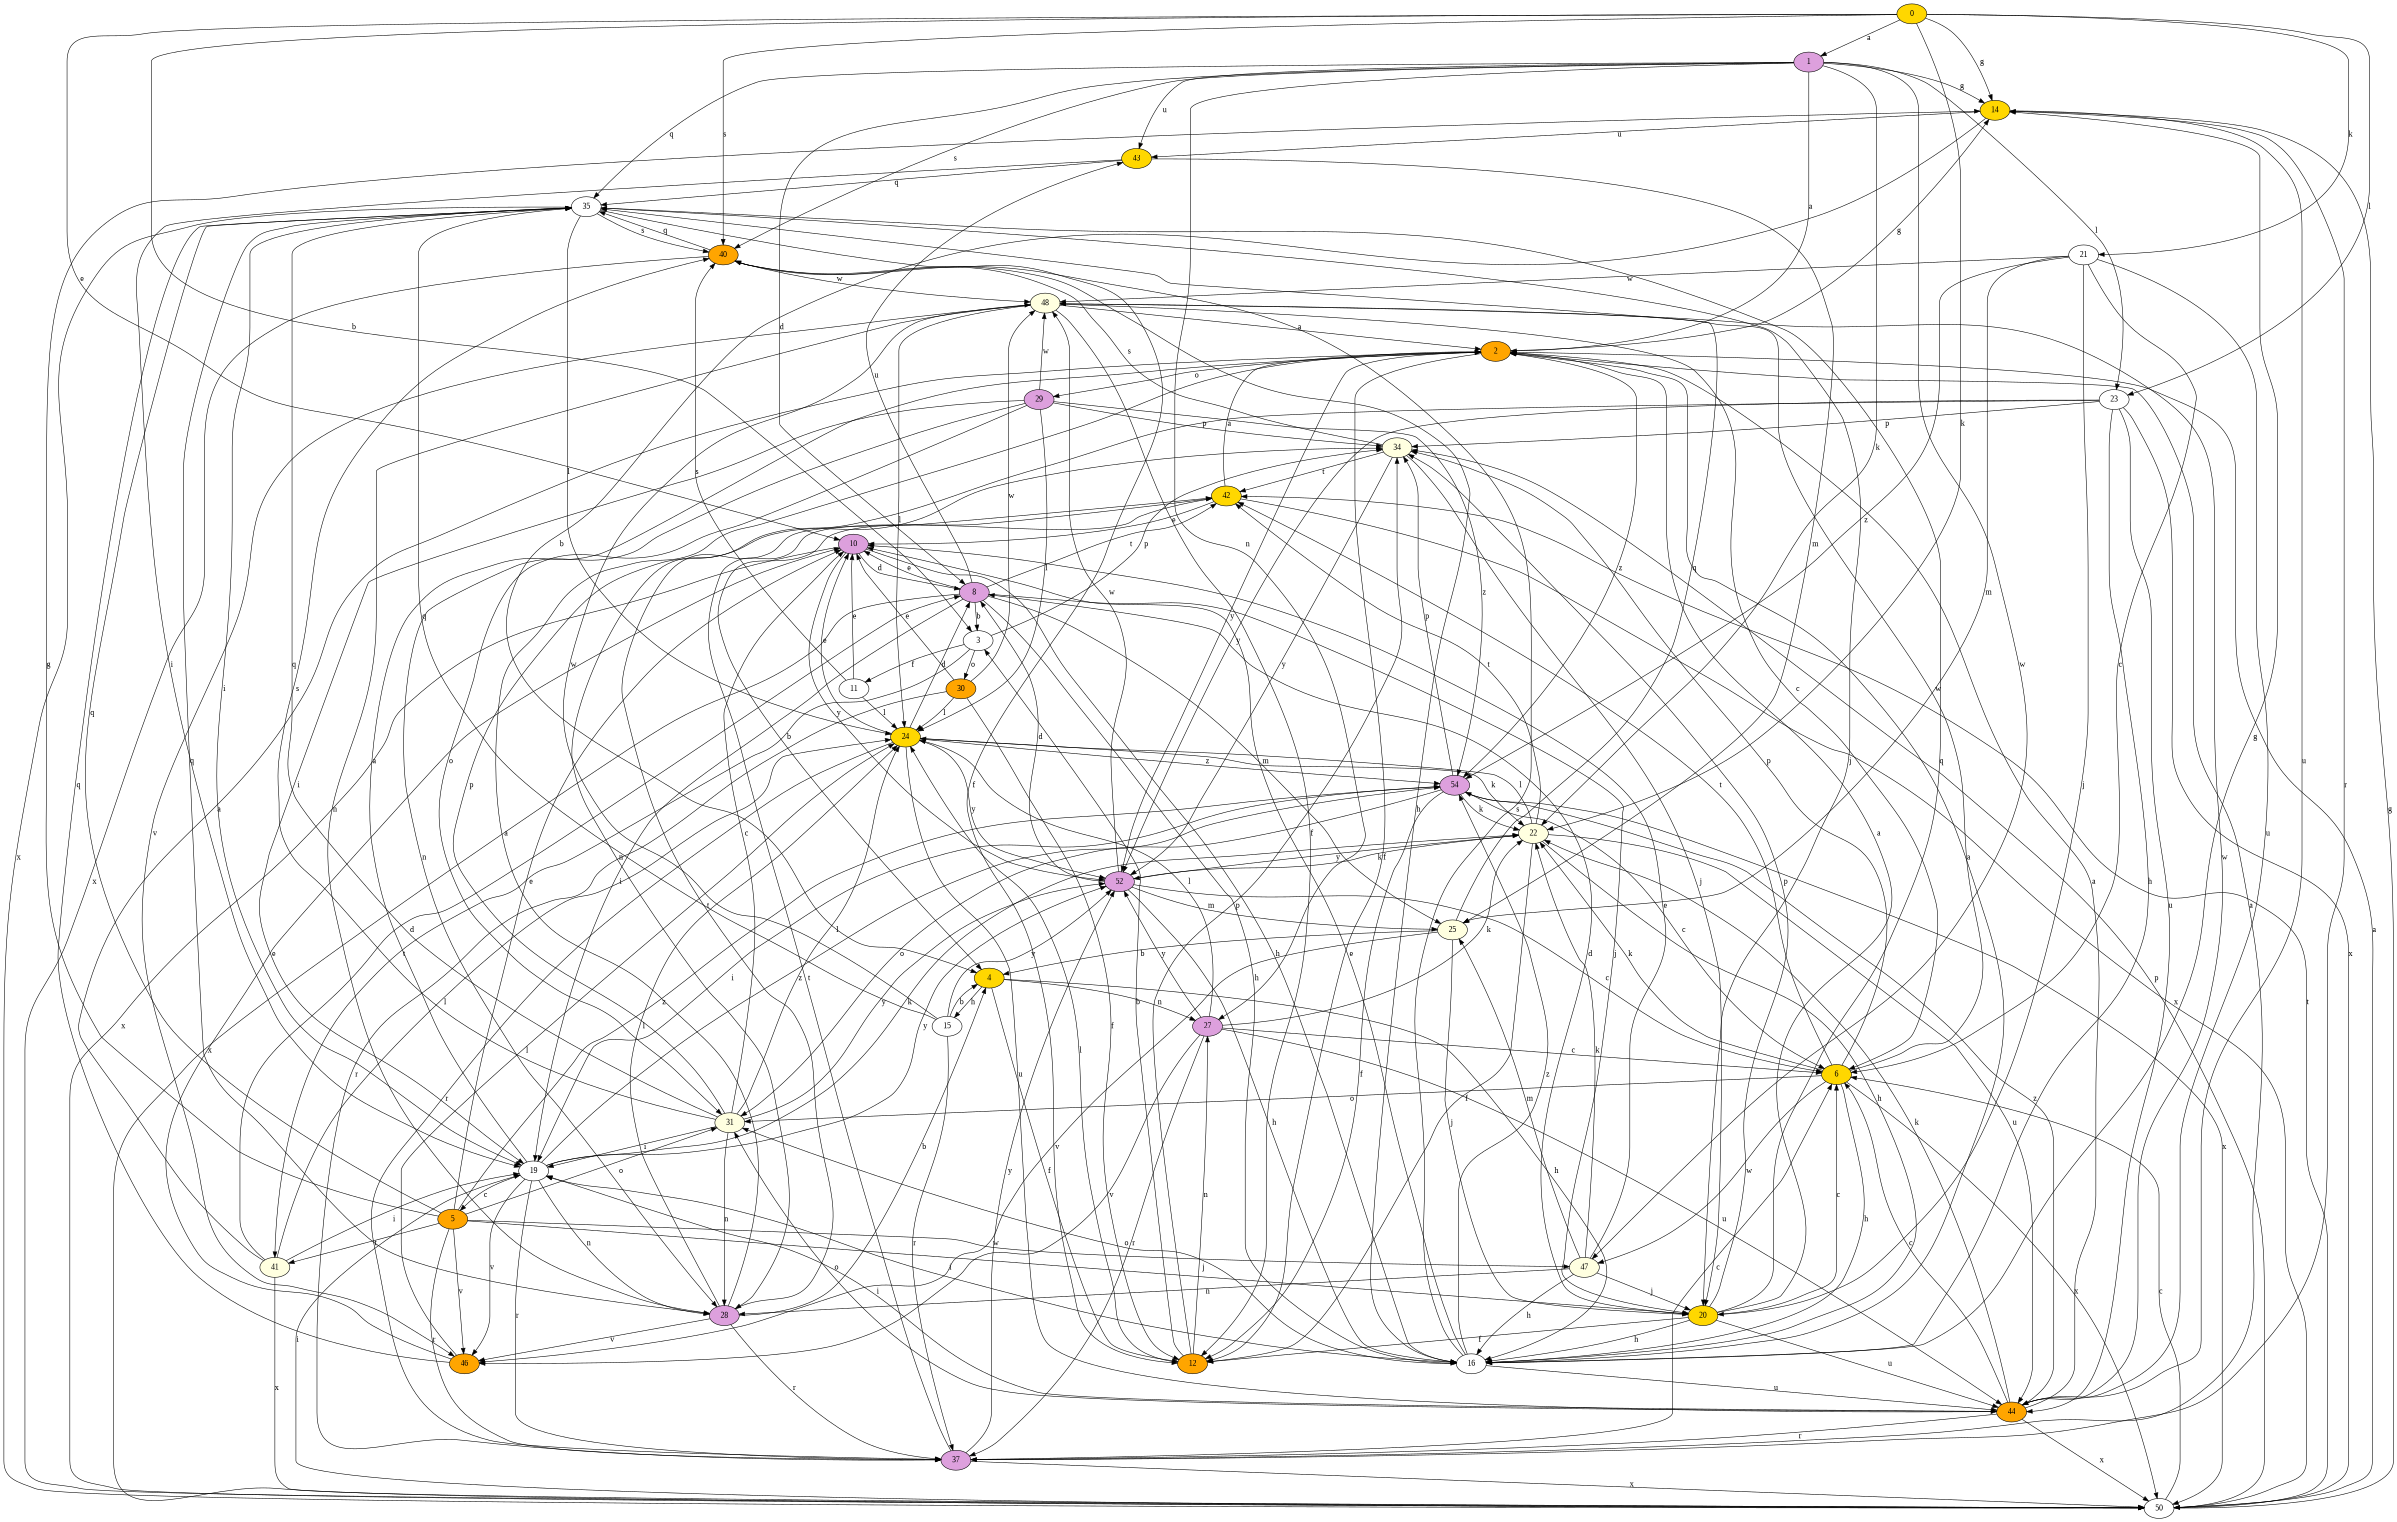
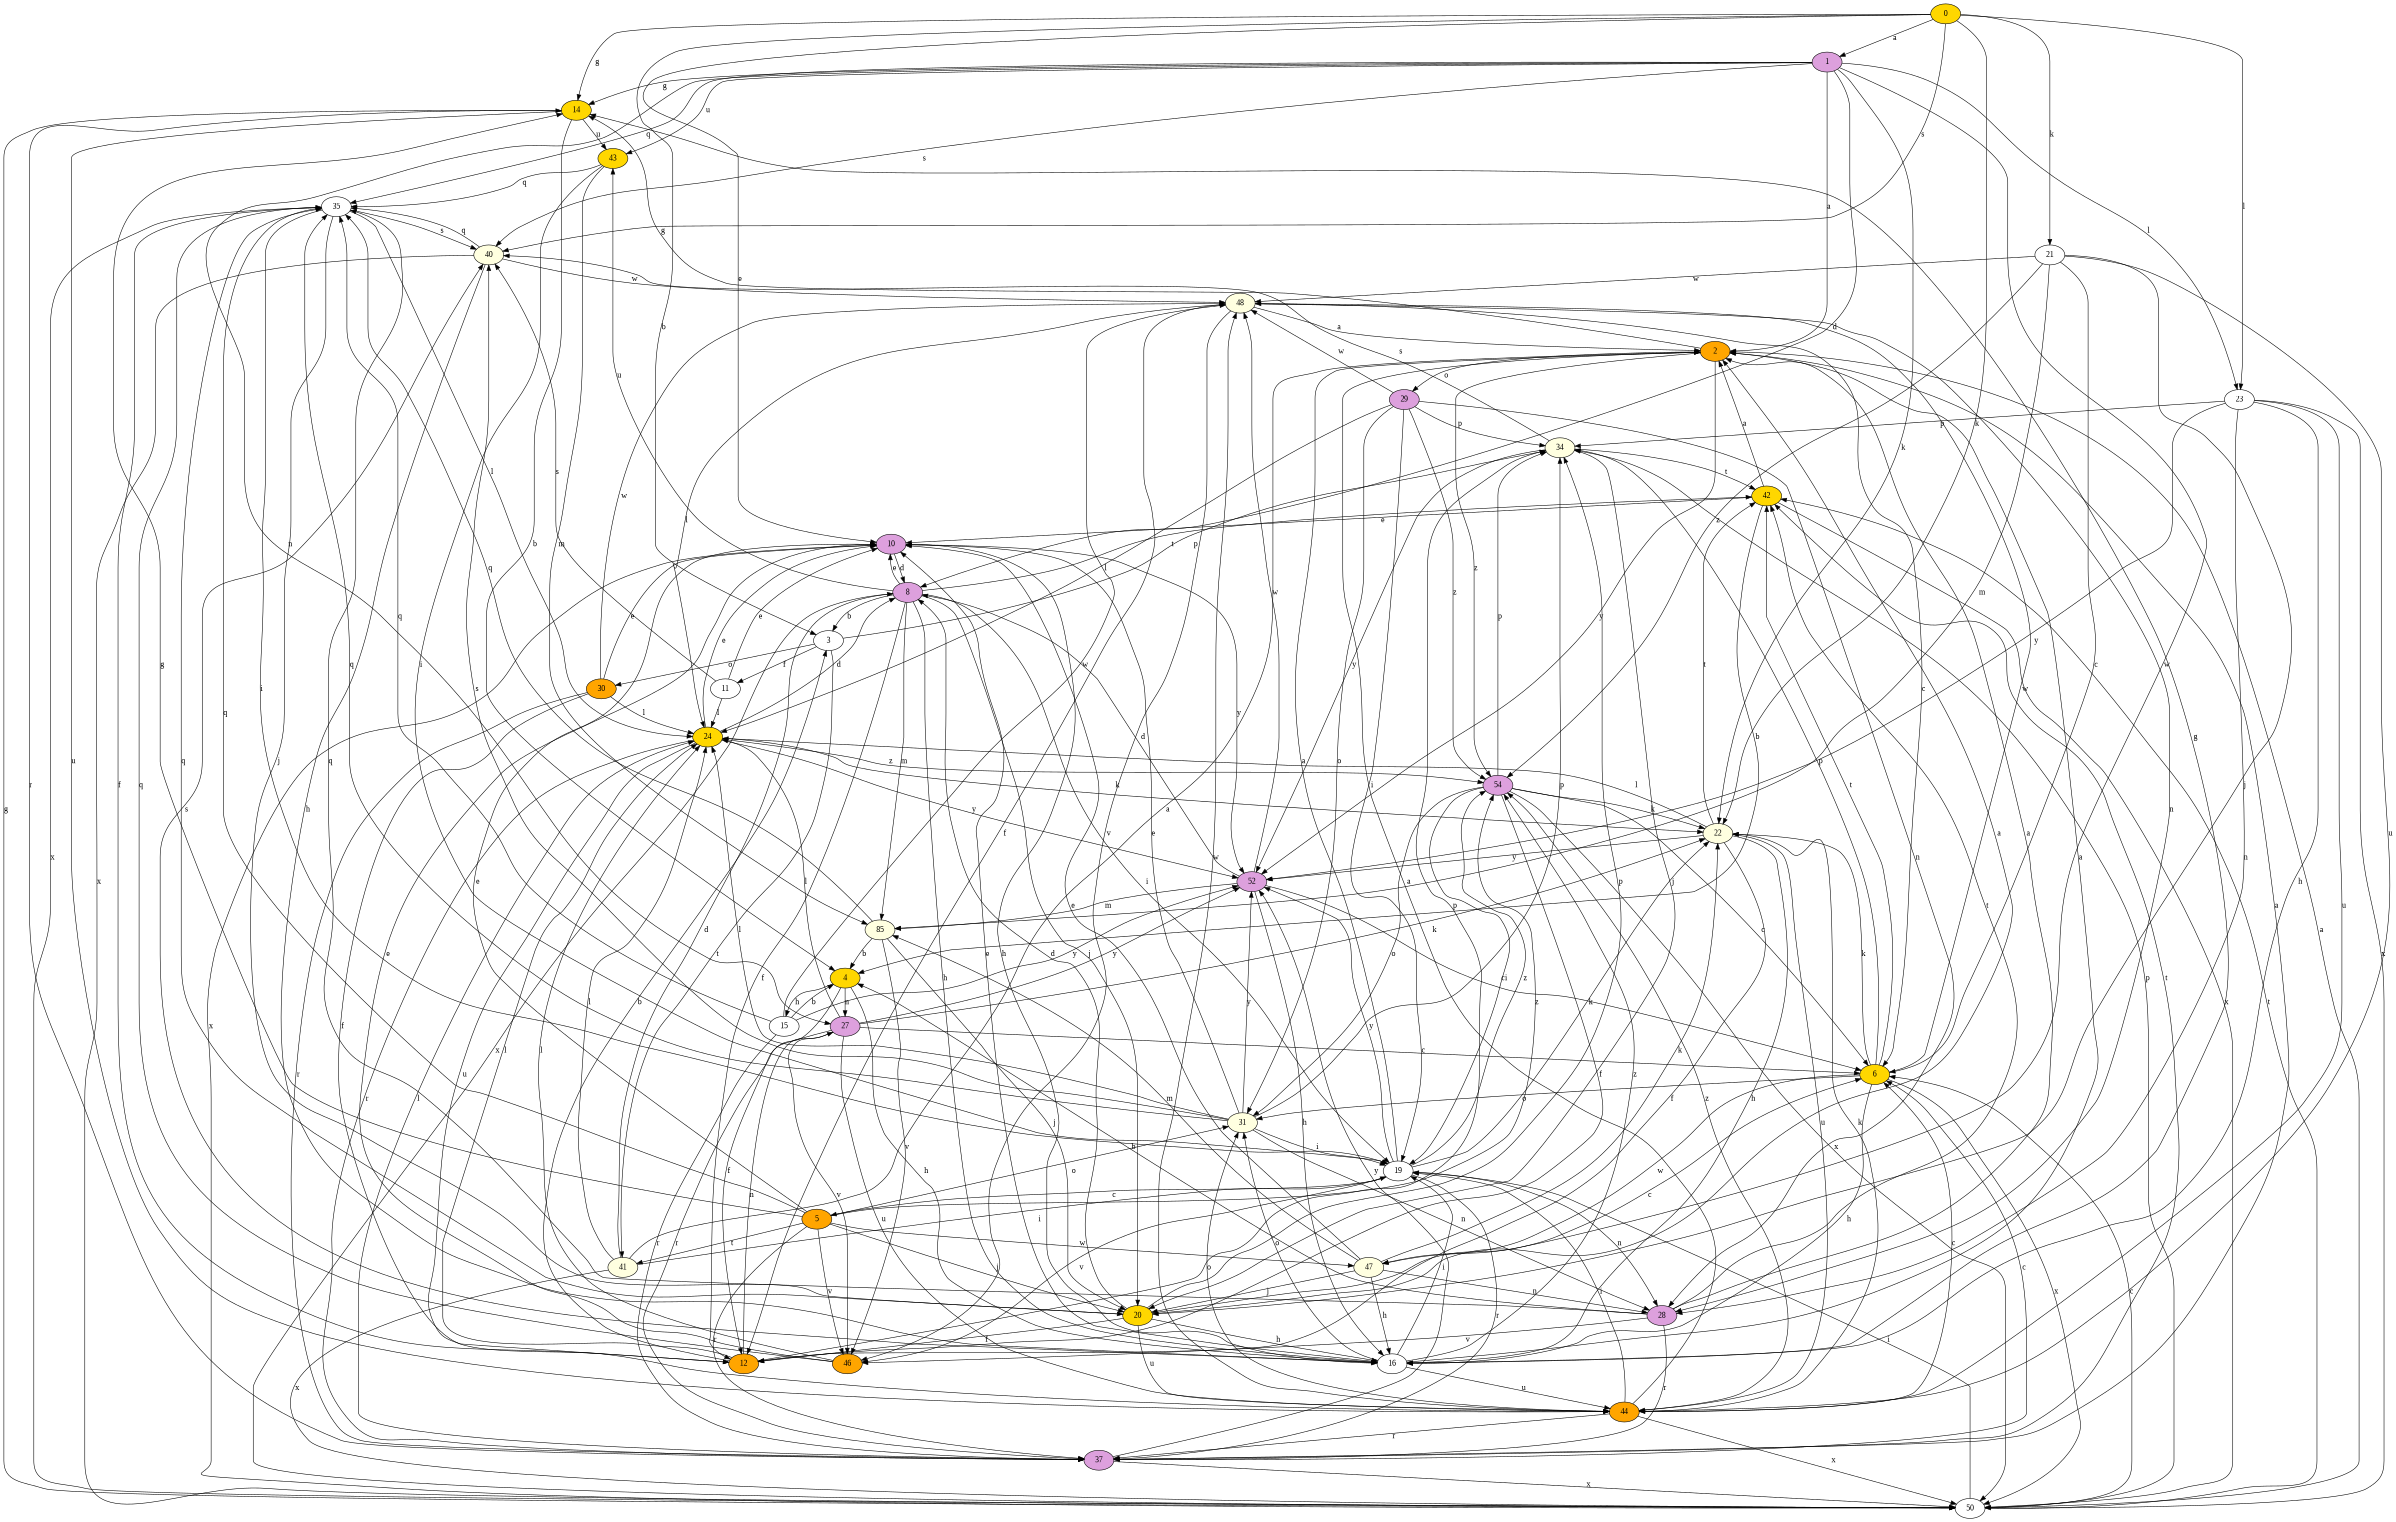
(723, 255) -> (489, 255)
(1384, 832) -> (760, 971)
(747, 833) -> (1153, 833)
(1324, 864) -> none
(1452, 930) -> (880, 930)
(647, 1004) -> (359, 1383)
